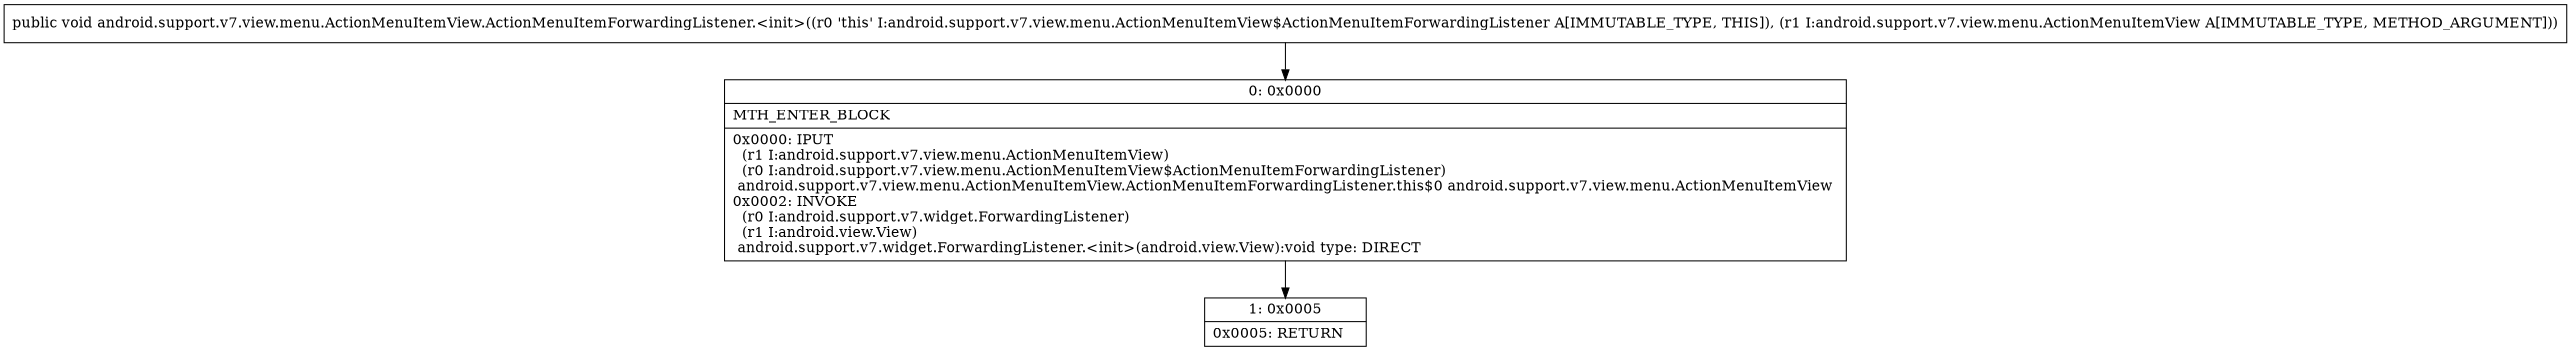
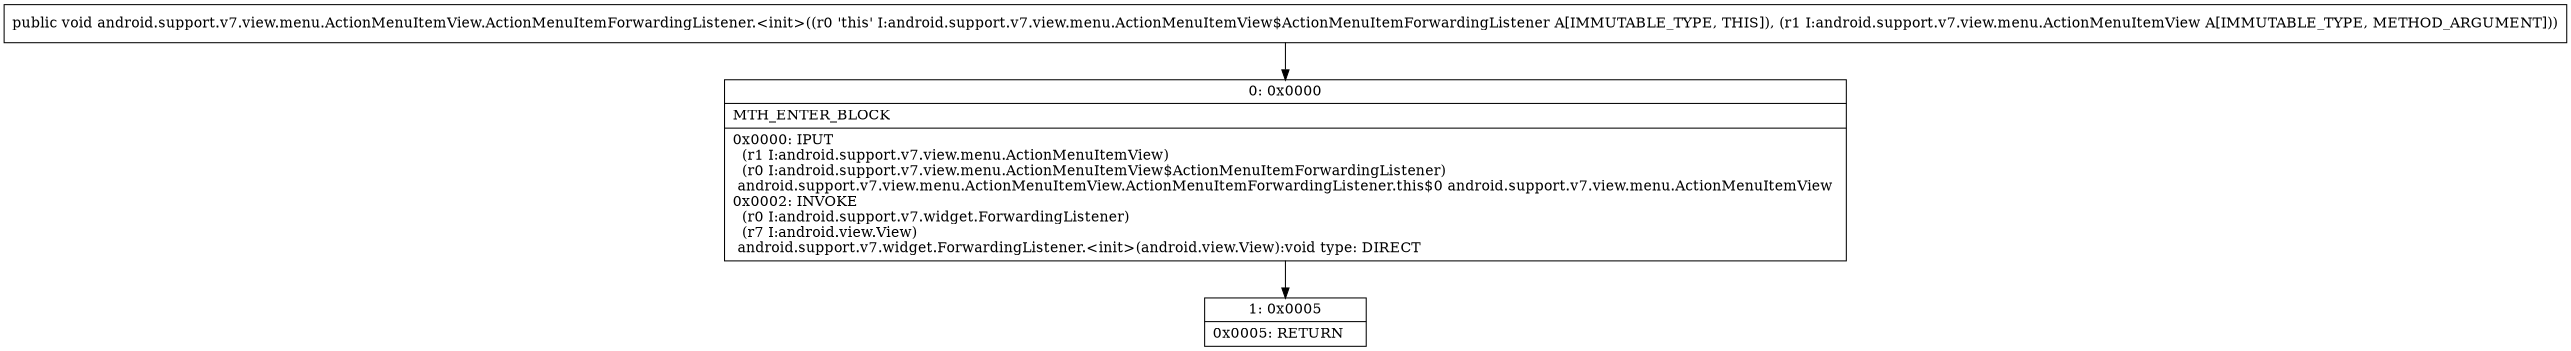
(825, 233) -> (825, 233)
